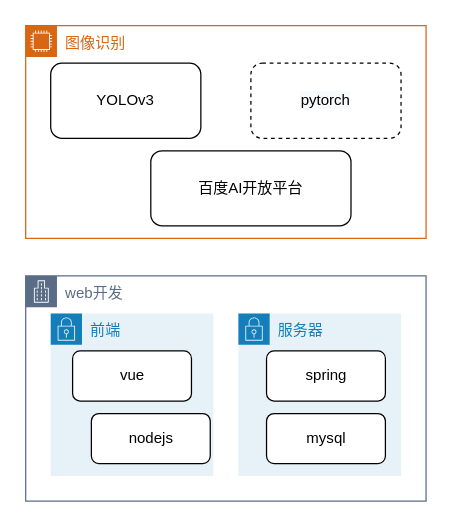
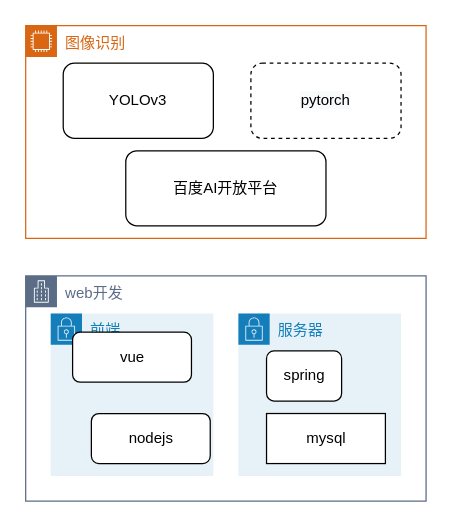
(126, 101) -> (138, 101)
(251, 188) -> (226, 188)
(132, 376) -> (132, 357)
(326, 376) -> (304, 376)
(326, 438) -> (326, 438)
